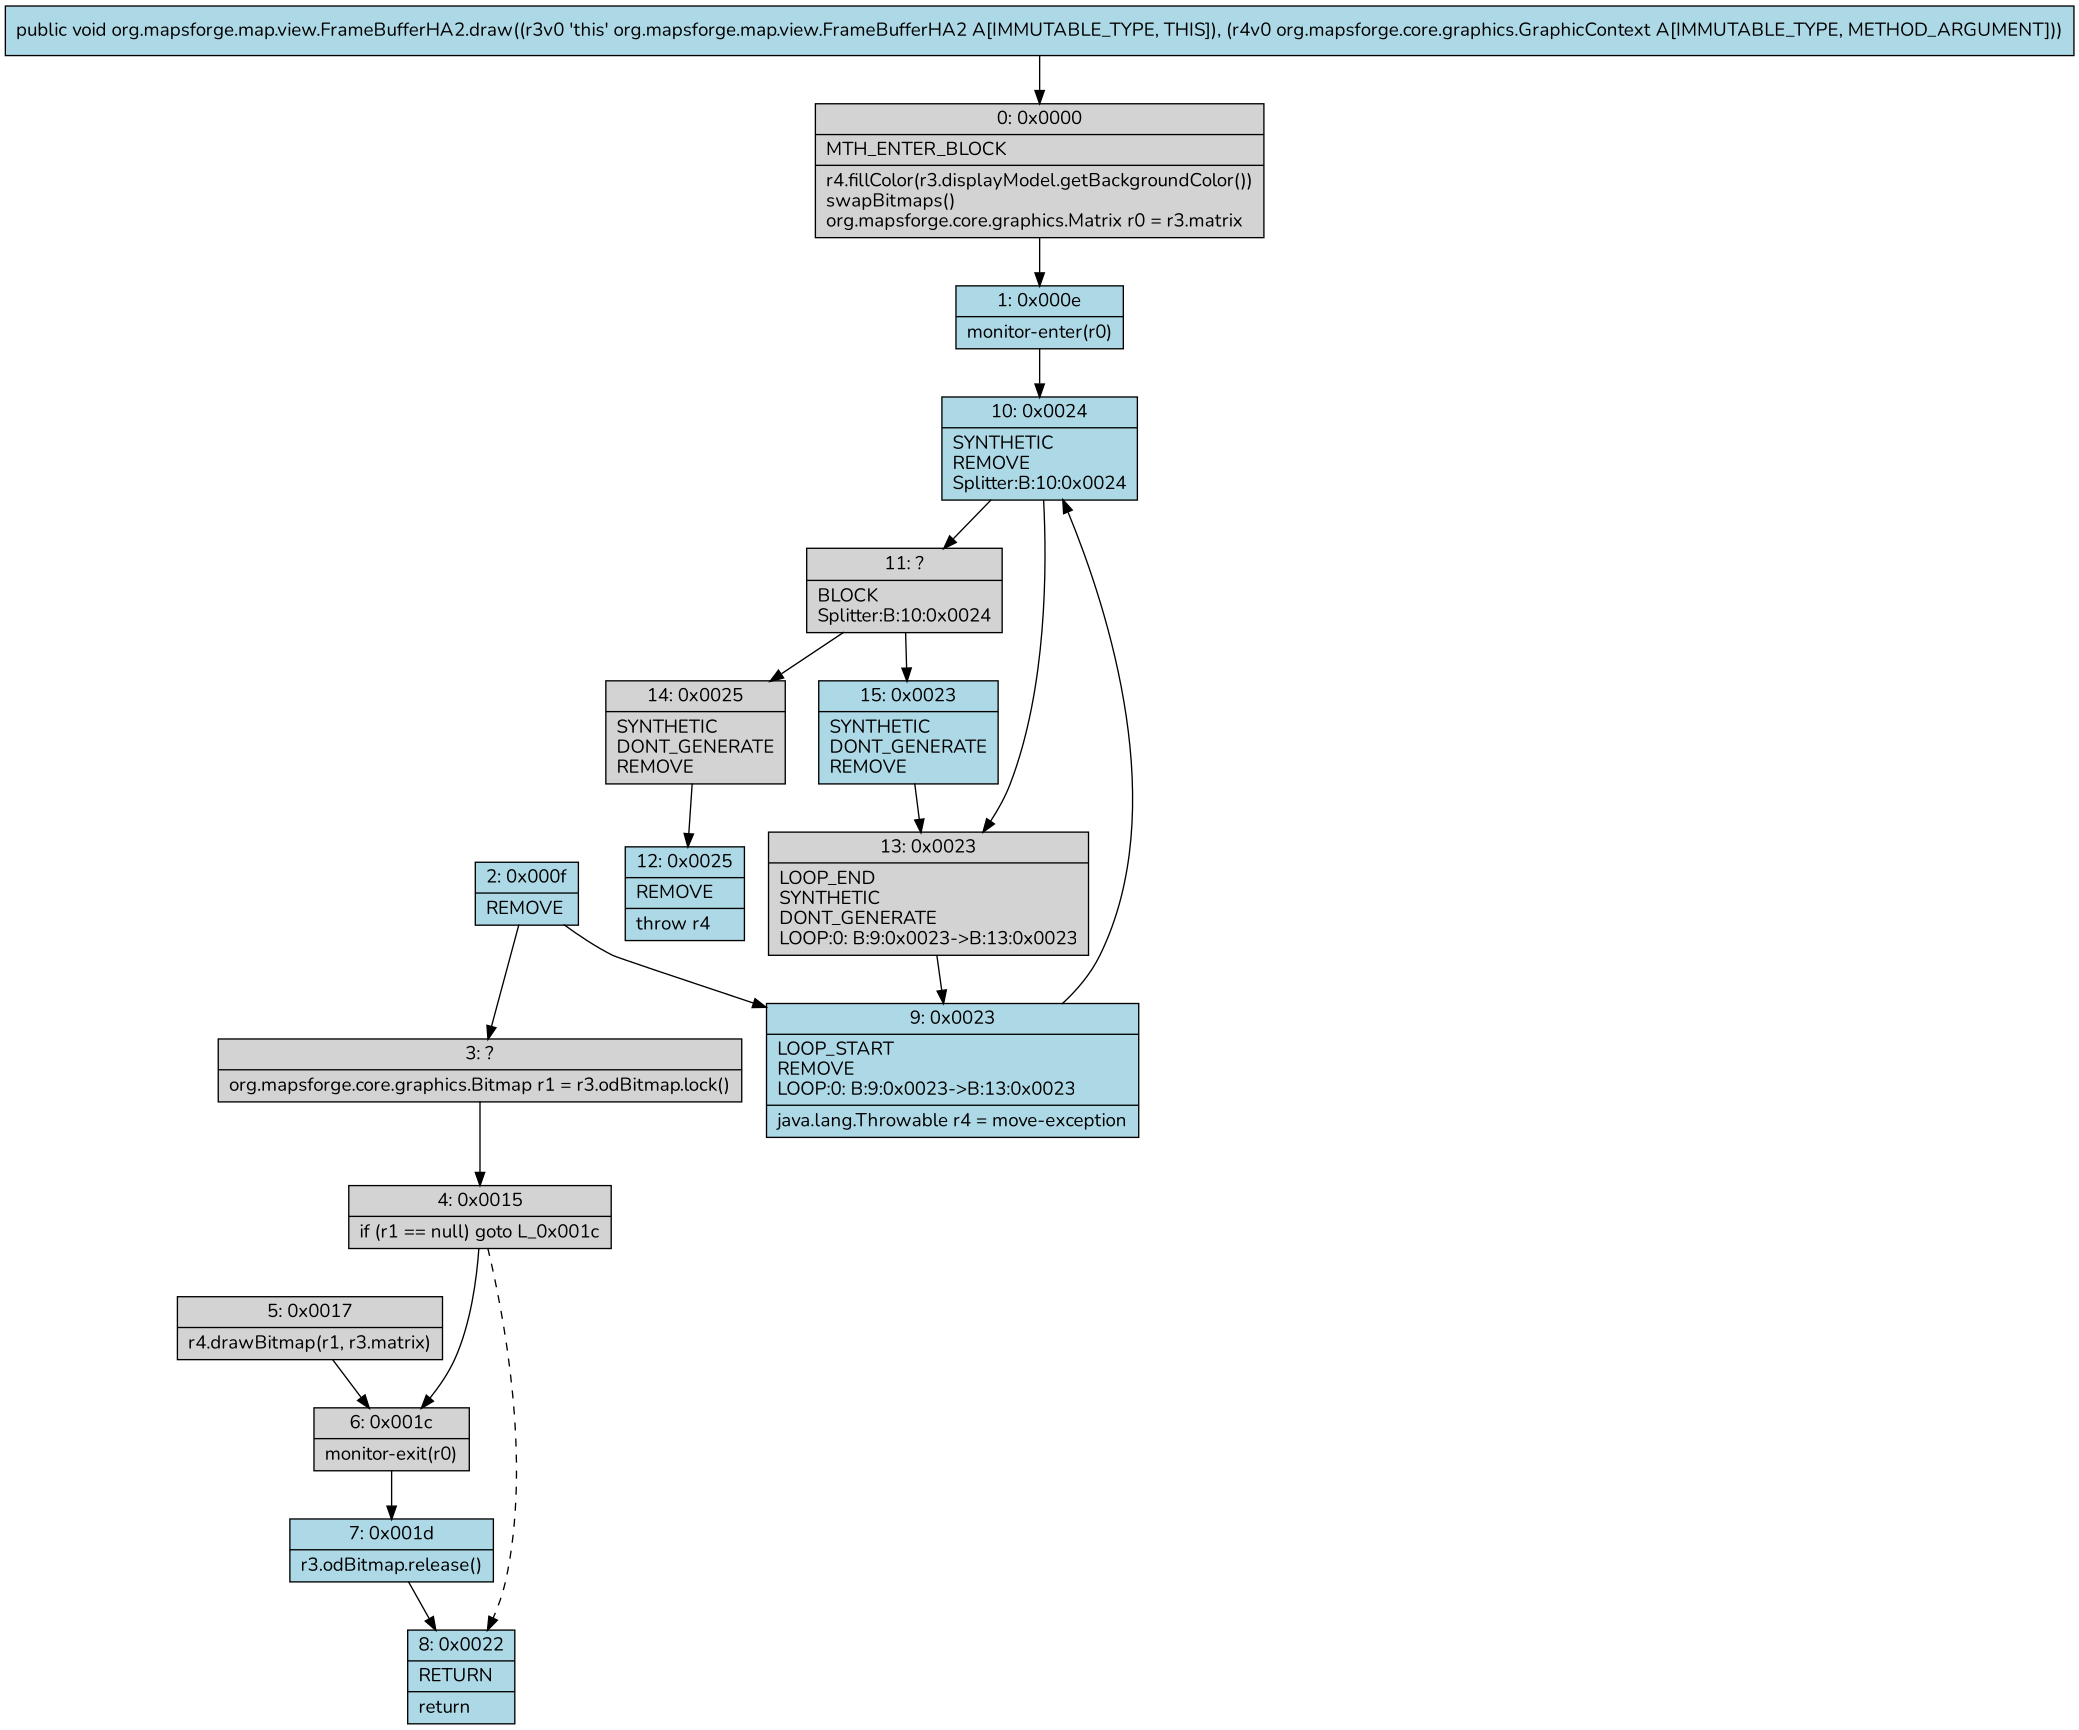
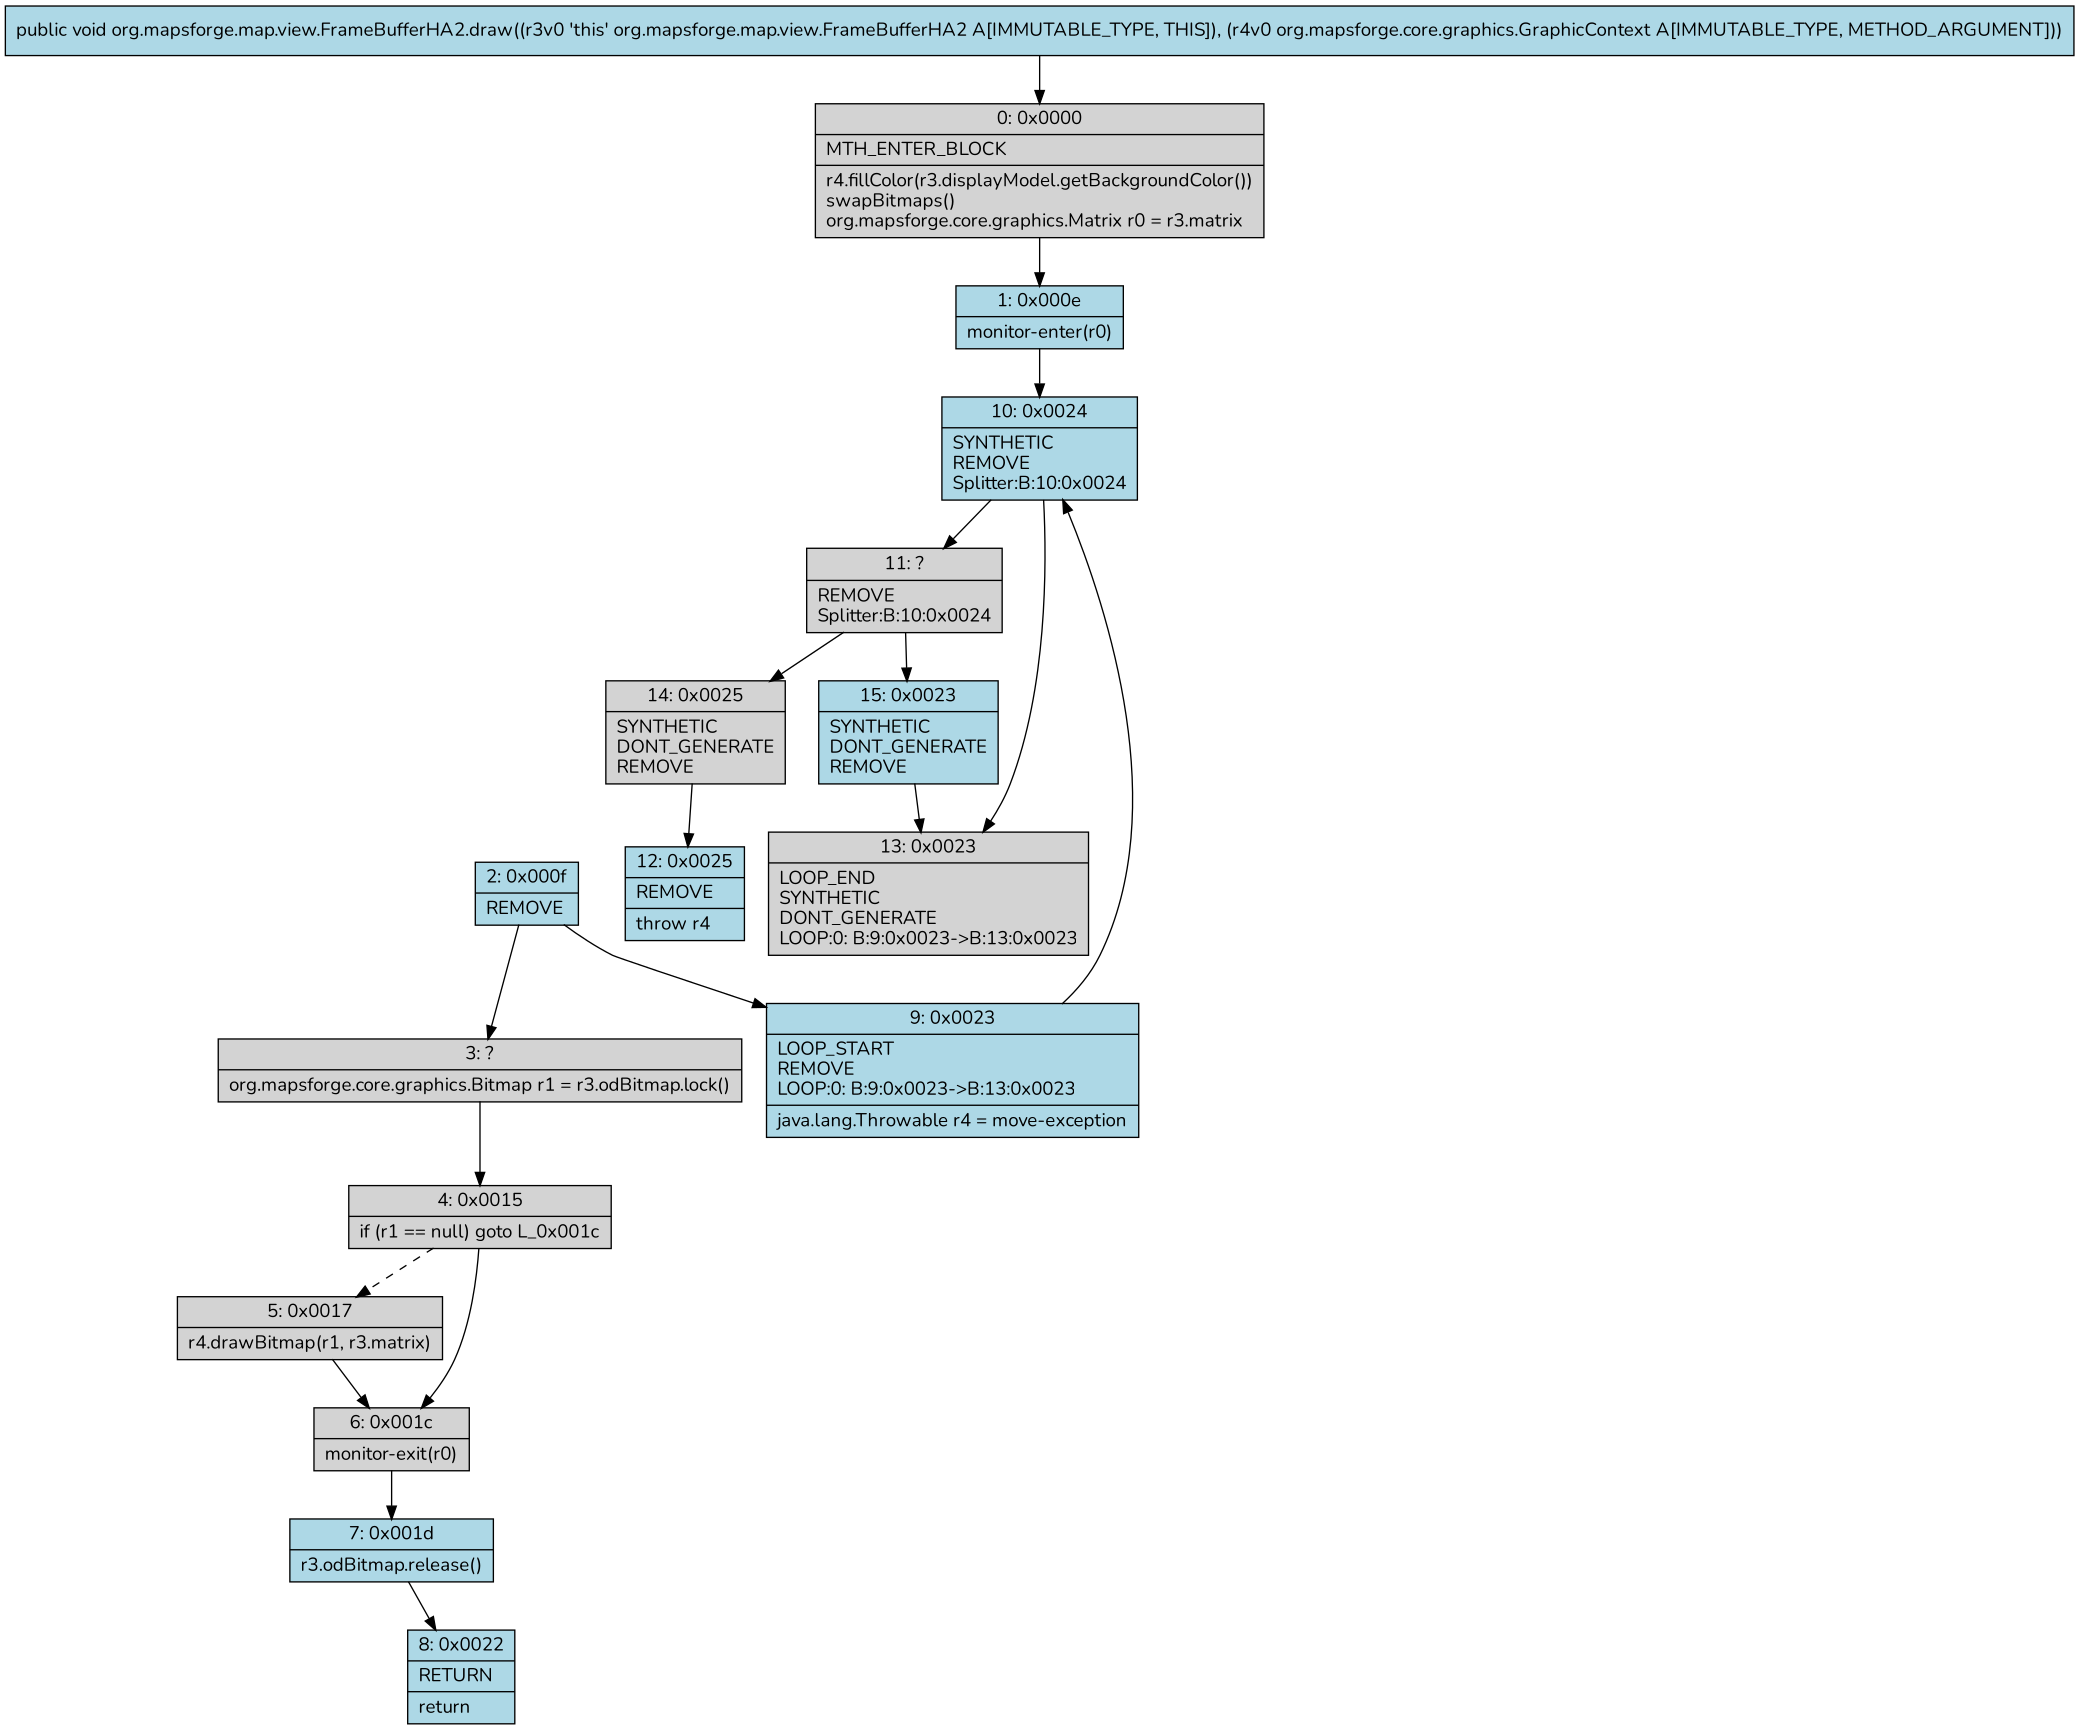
(848, 596) -> (856, 596)
(939, 973) -> none
(515, 1433) -> (401, 1269)
